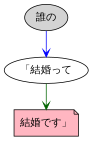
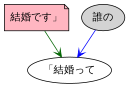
(46, 93) -> (51, 41)
